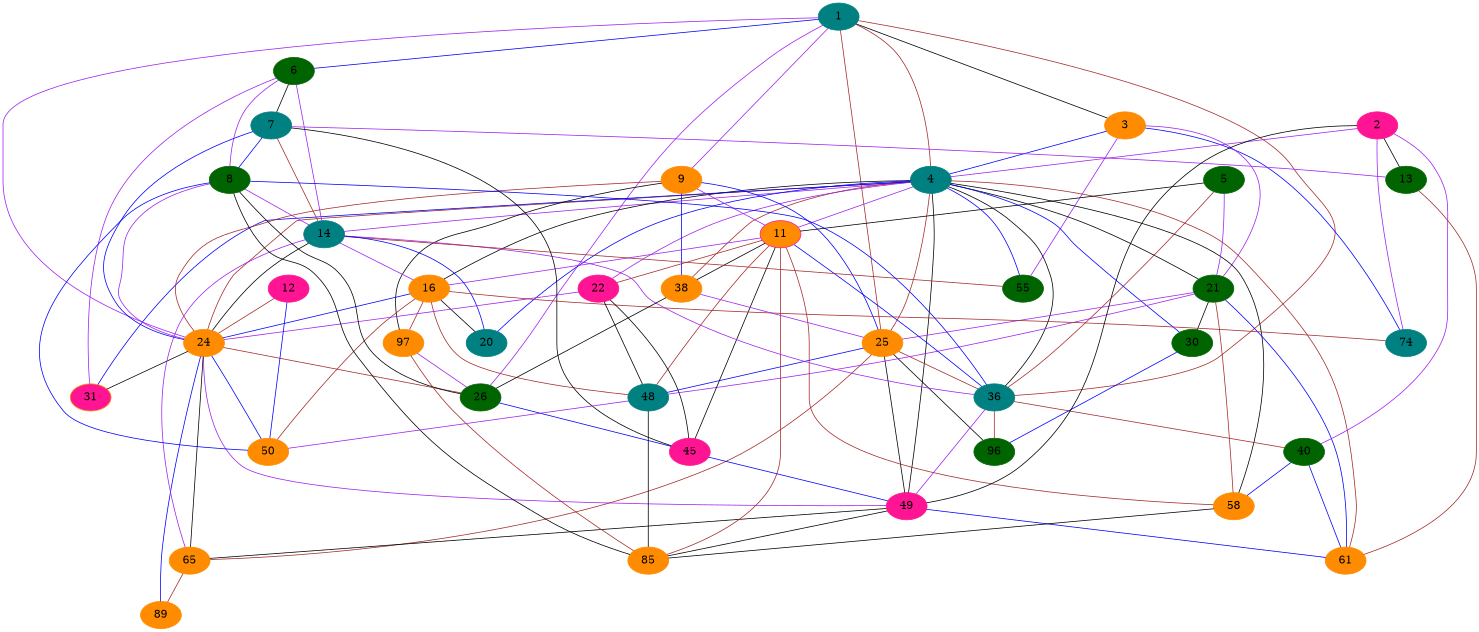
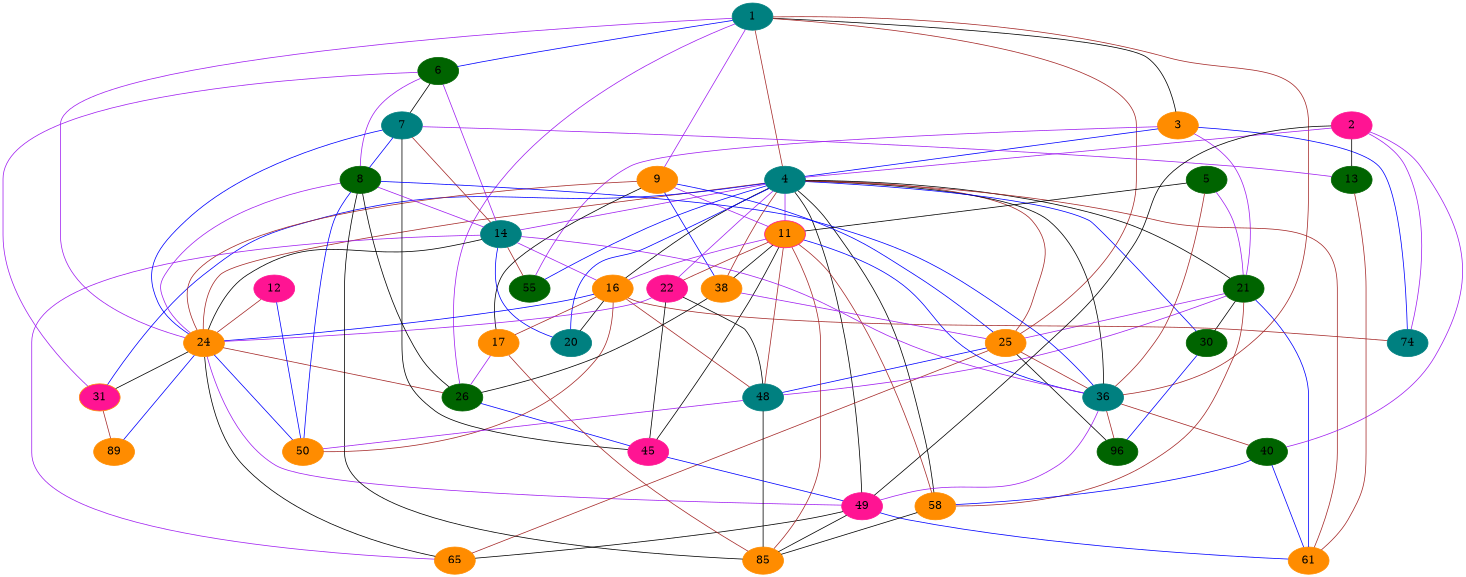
(403, 343) -> (499, 343)
(895, 425) -> none
(175, 588) -> (107, 425)
